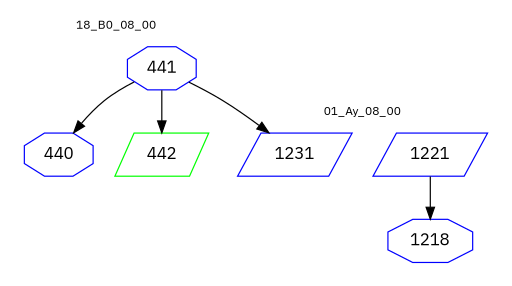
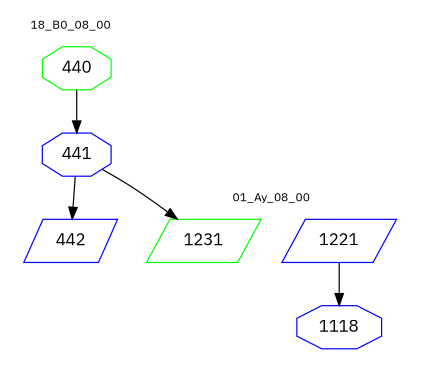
(106, 100) -> (77, 106)
(59, 155) -> (77, 68)
(162, 155) -> (71, 241)
(295, 155) -> (204, 241)
(430, 241) -> (339, 327)
